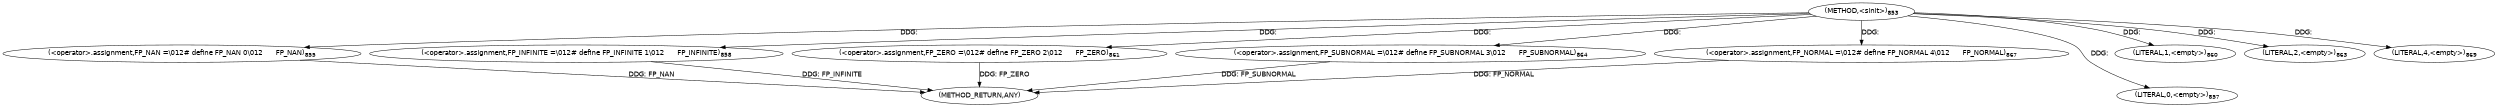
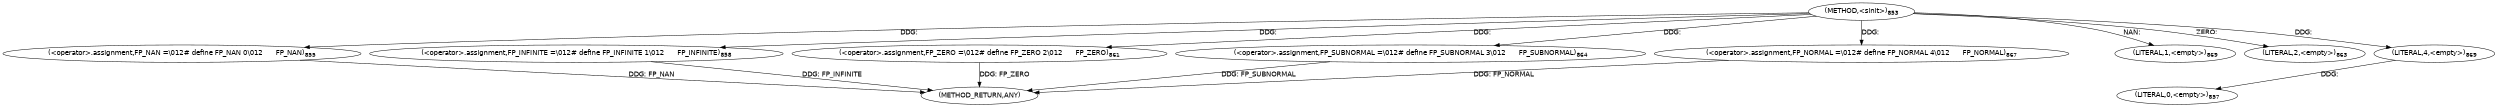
(2033, 33) -> (2308, 74)
(2133, 33) -> (2133, 33)
(2208, 33) -> (2208, 33)
(2212, 53) -> (2212, 53)
